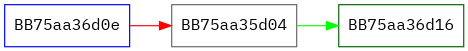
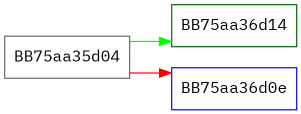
(145, 26) -> (145, 73)
(401, 26) -> (234, 26)
